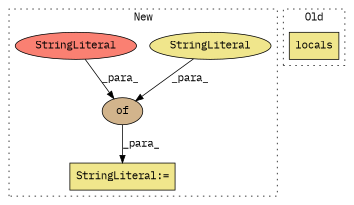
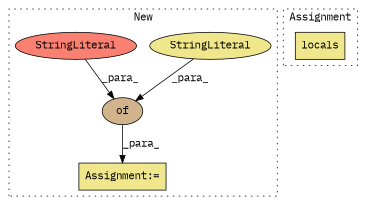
(314, 18) -> (320, 18)
(122, 177) -> (122, 177)
